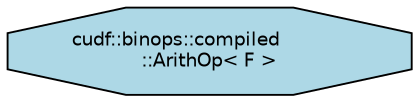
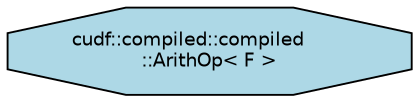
(210, 51) -> (210, 51)
